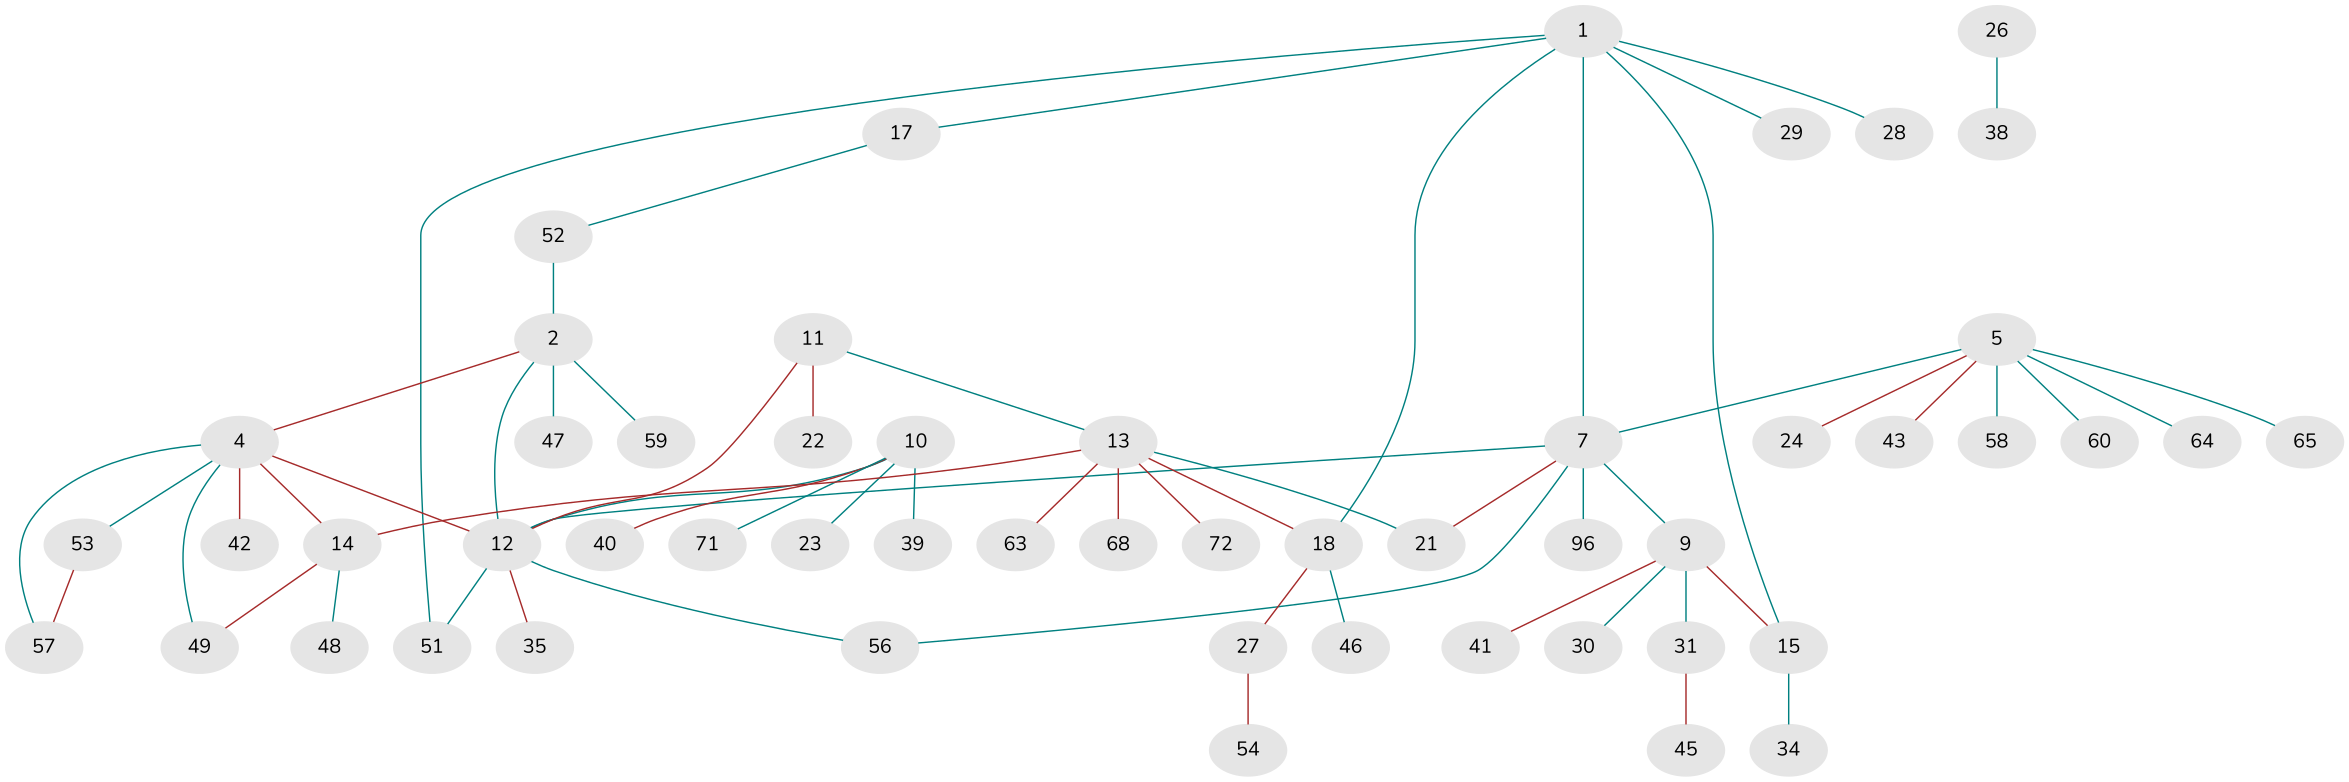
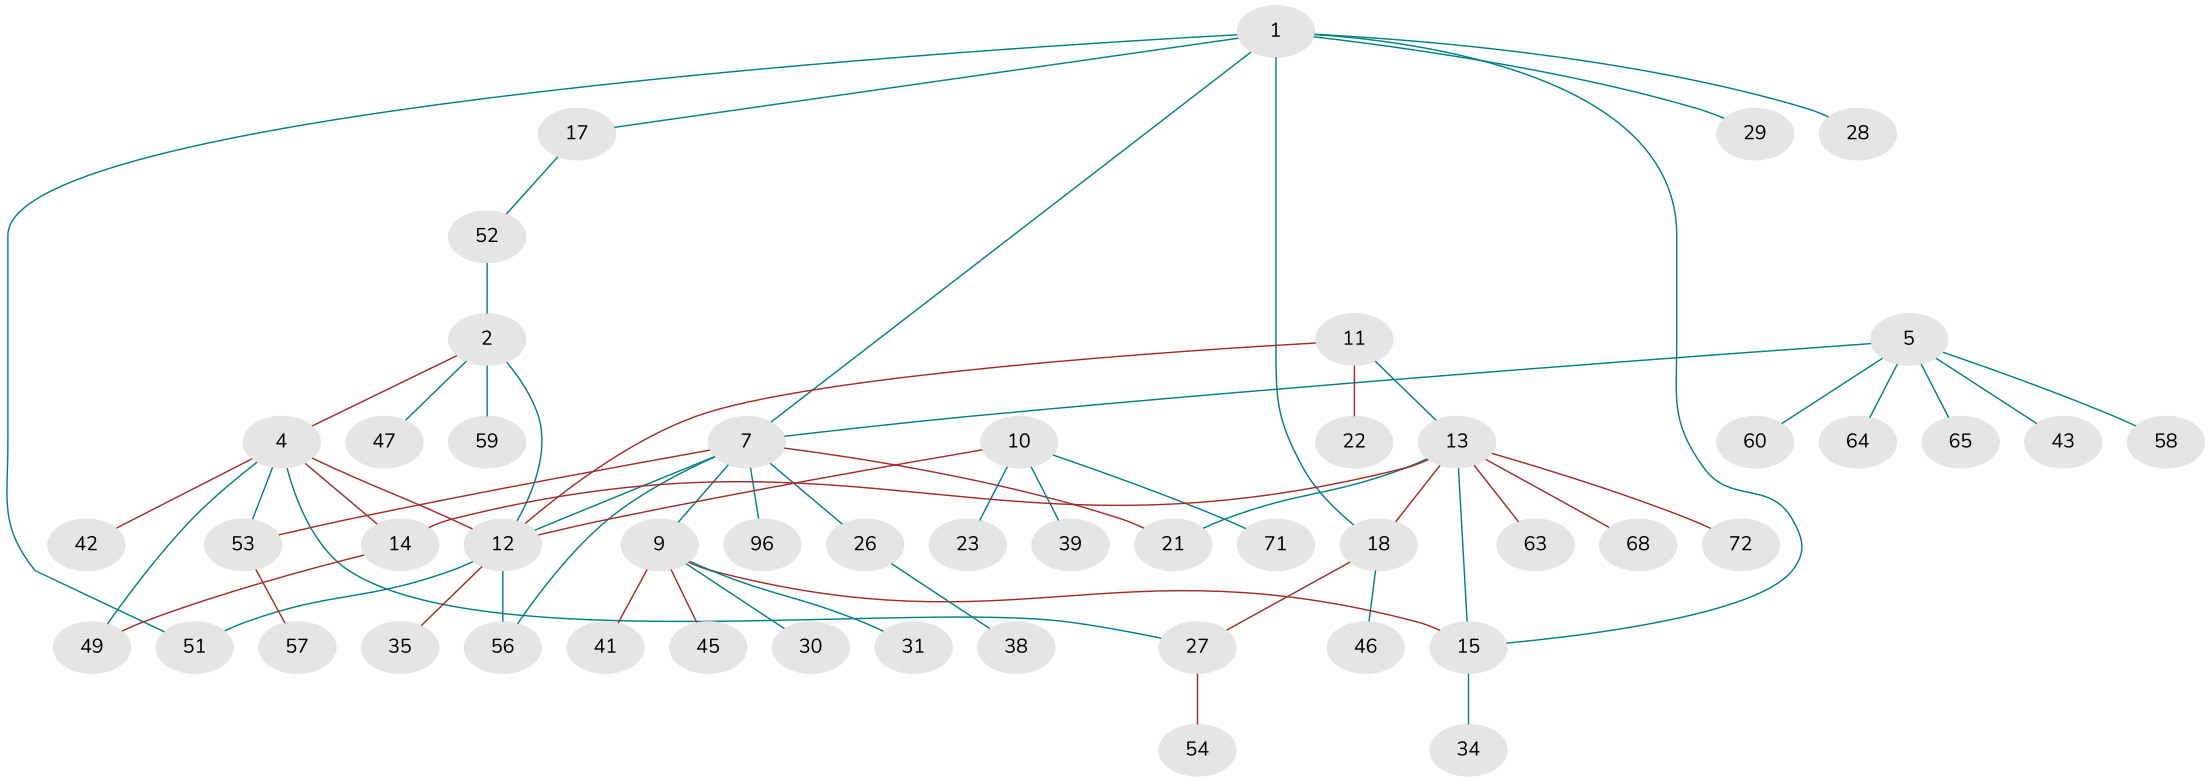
(1946, 391) -> (1986, 391)
(1792, 442) -> none
(61, 490) -> (668, 621)
none -> (494, 490)
(709, 494) -> (738, 494)
none -> (806, 494)
(605, 545) -> none
none -> (1463, 545)
(329, 648) -> none
(1686, 699) -> (684, 596)
